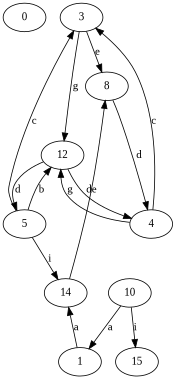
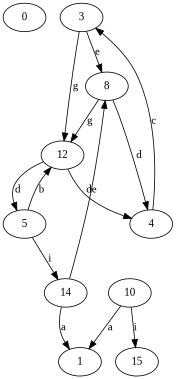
(29, 122) -> none
(93, 214) -> (87, 117)
(74, 331) -> (60, 325)
